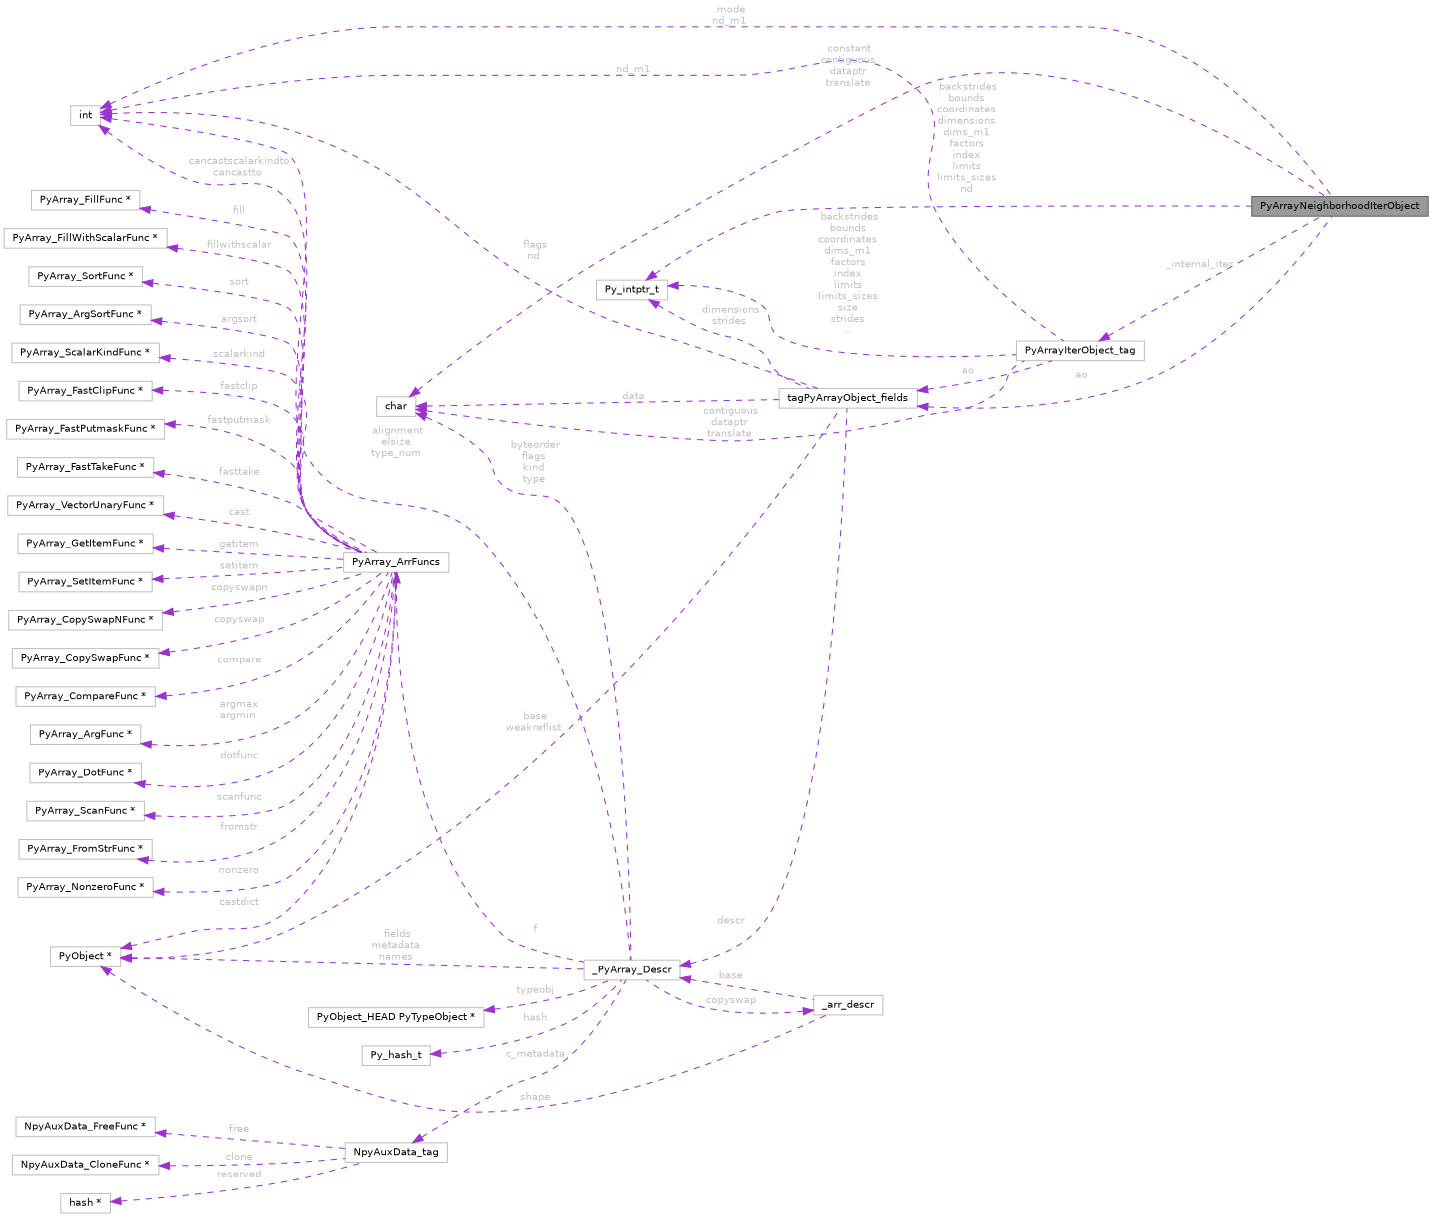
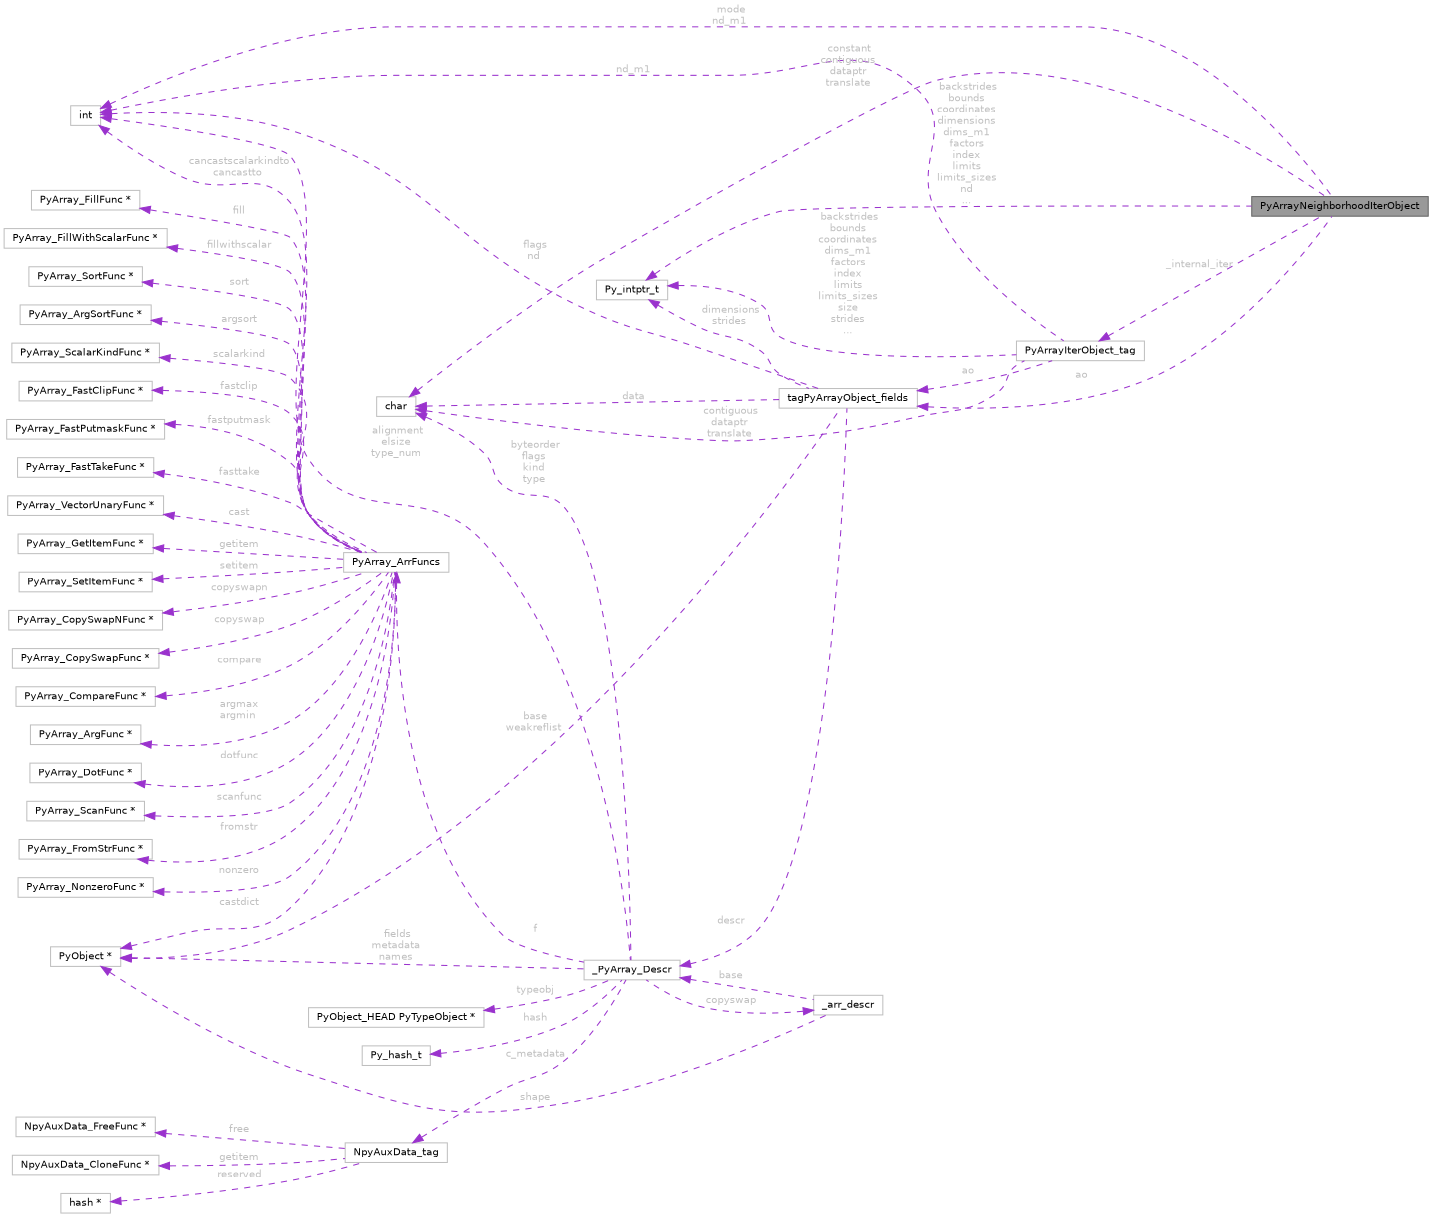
(238, 1157) -> (238, 1157)
